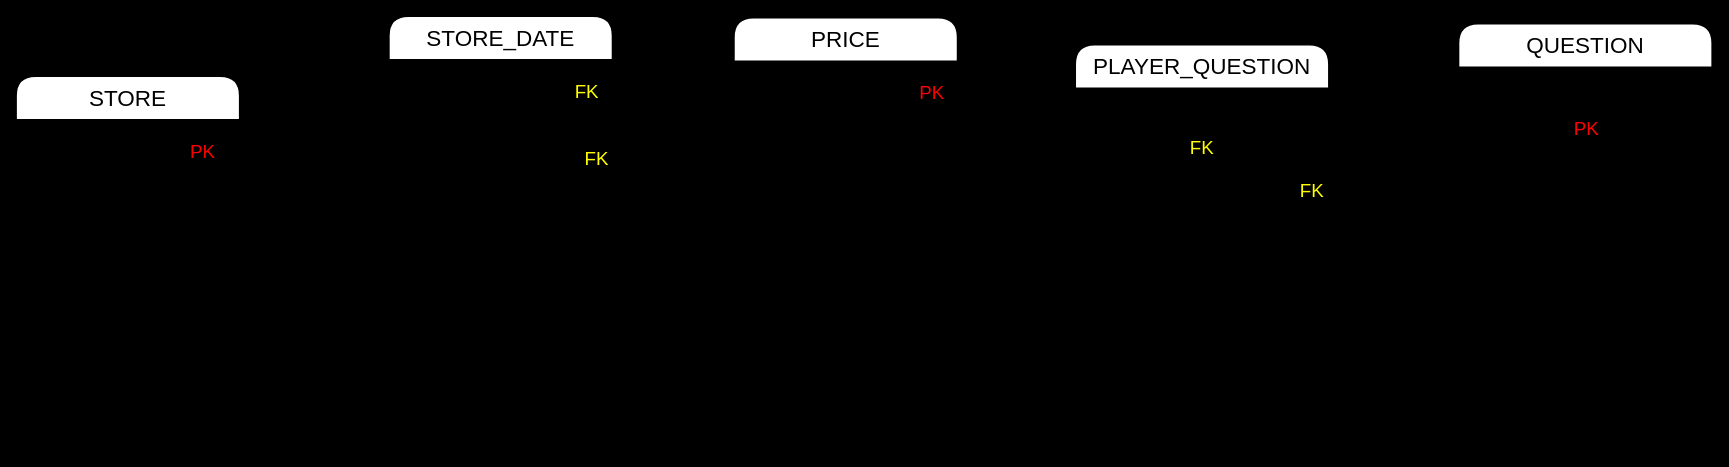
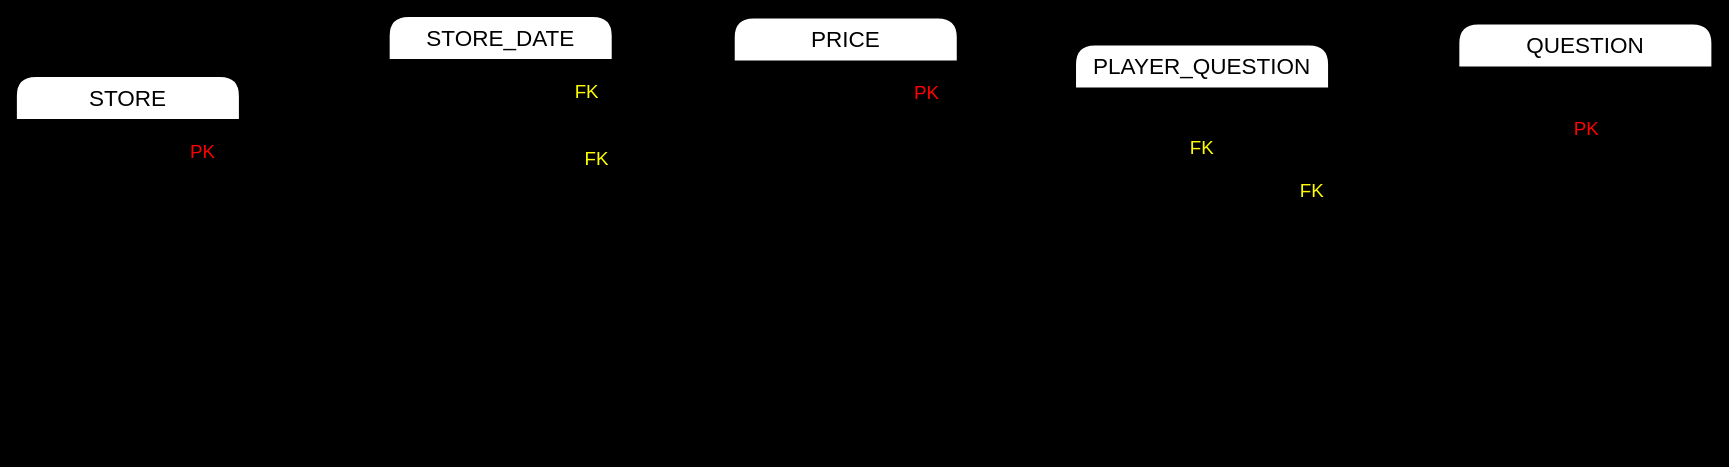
(846, 92) -> (846, 92)
